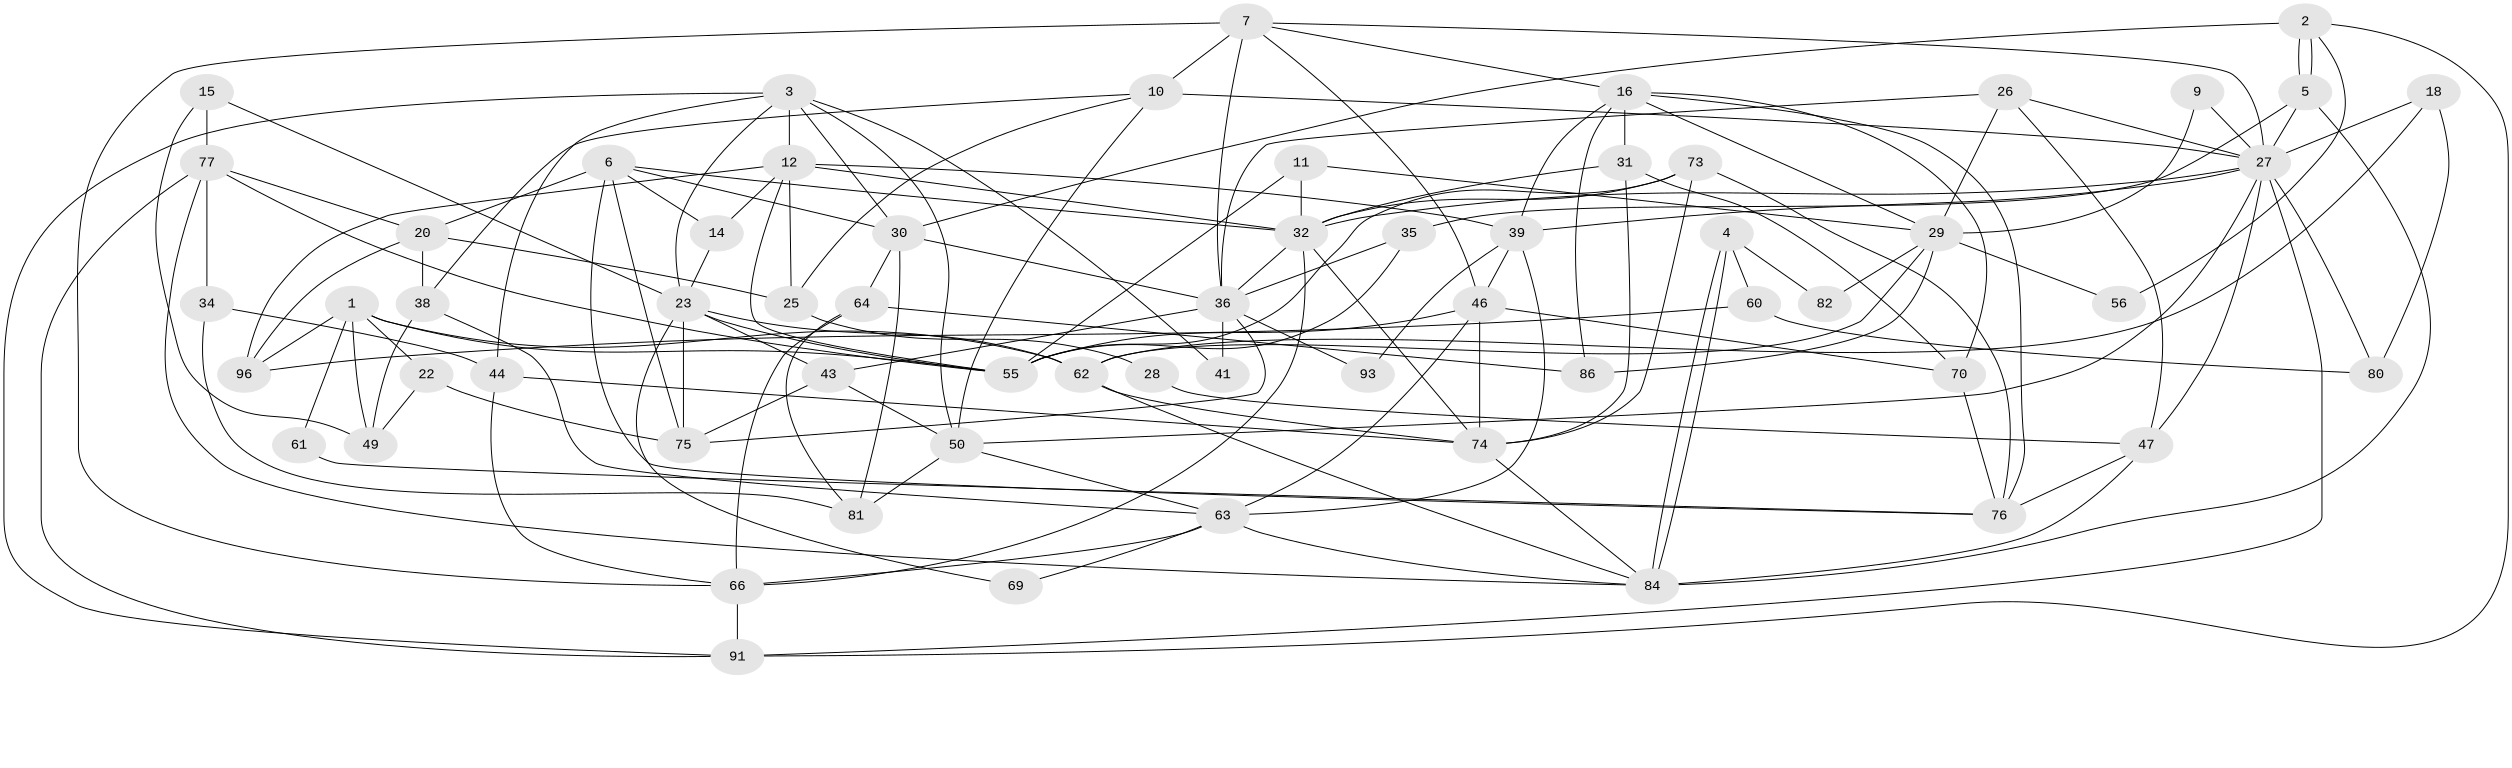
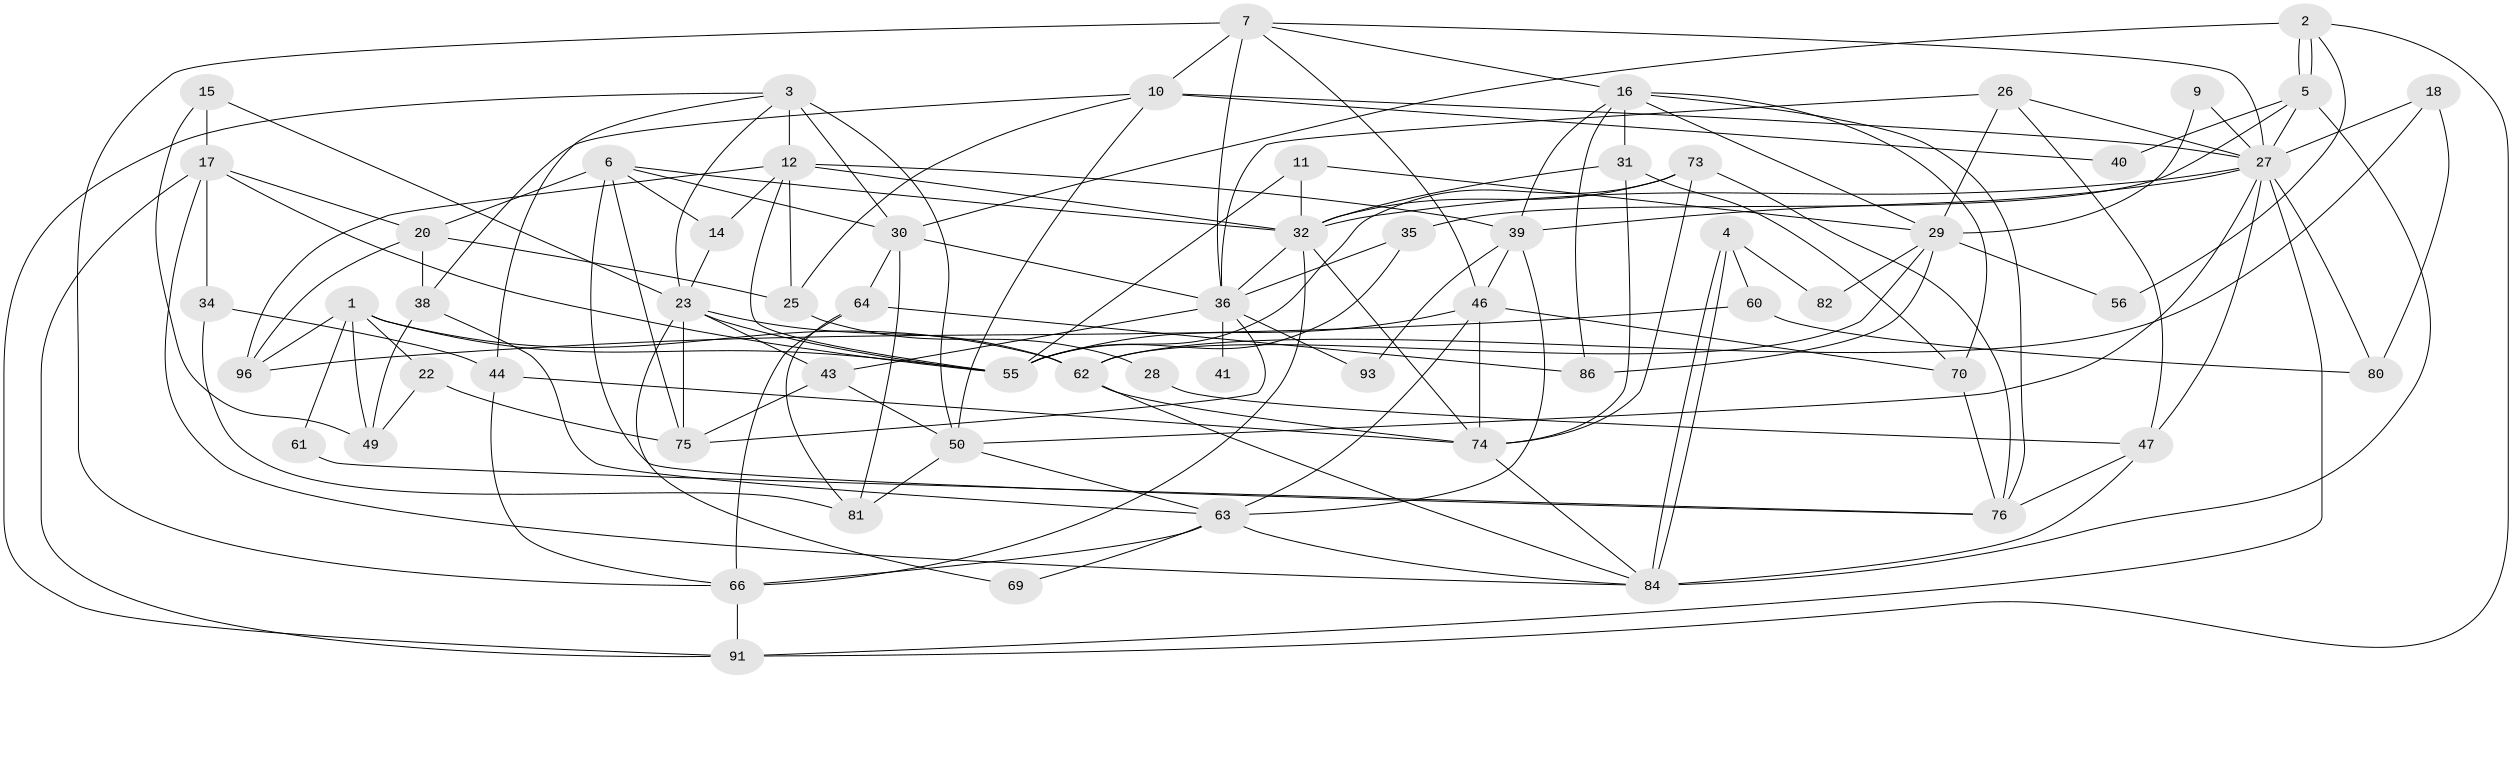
(207, 163) -> (207, 163)
none -> (2119, 163)
(1032, 218) -> none
